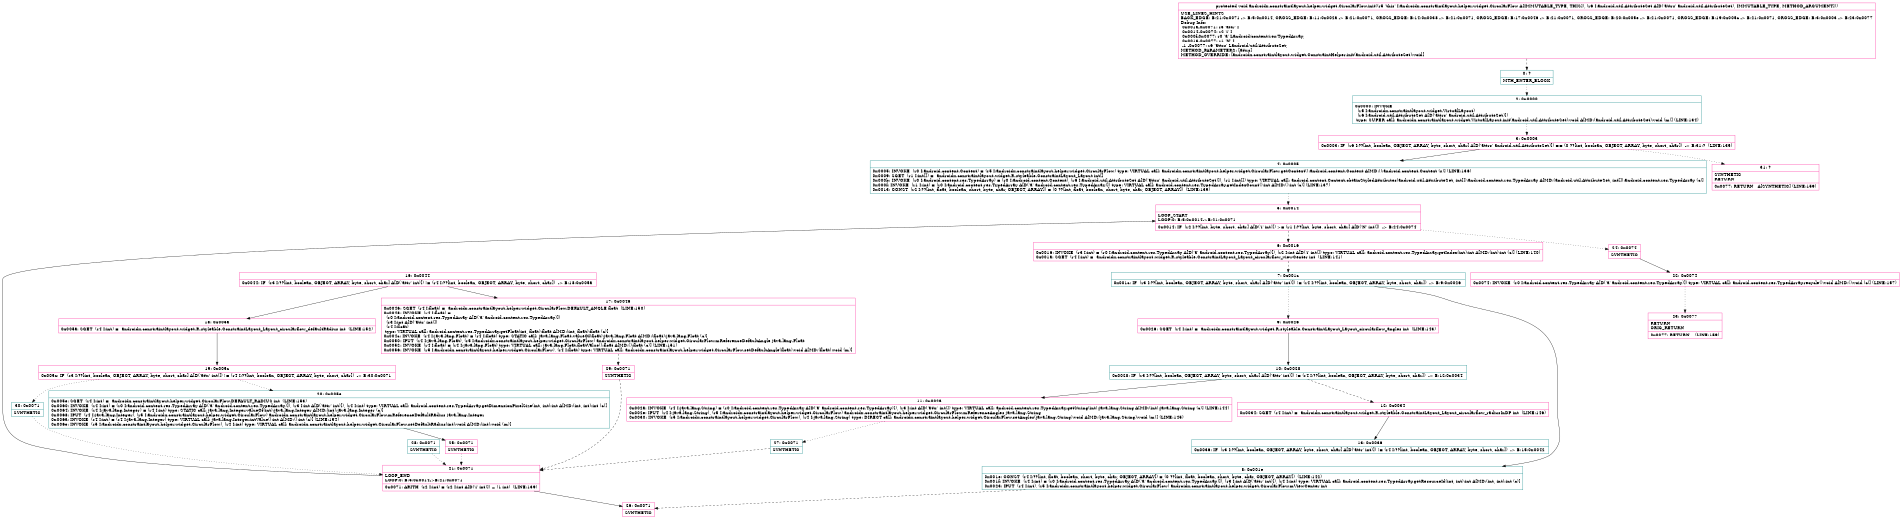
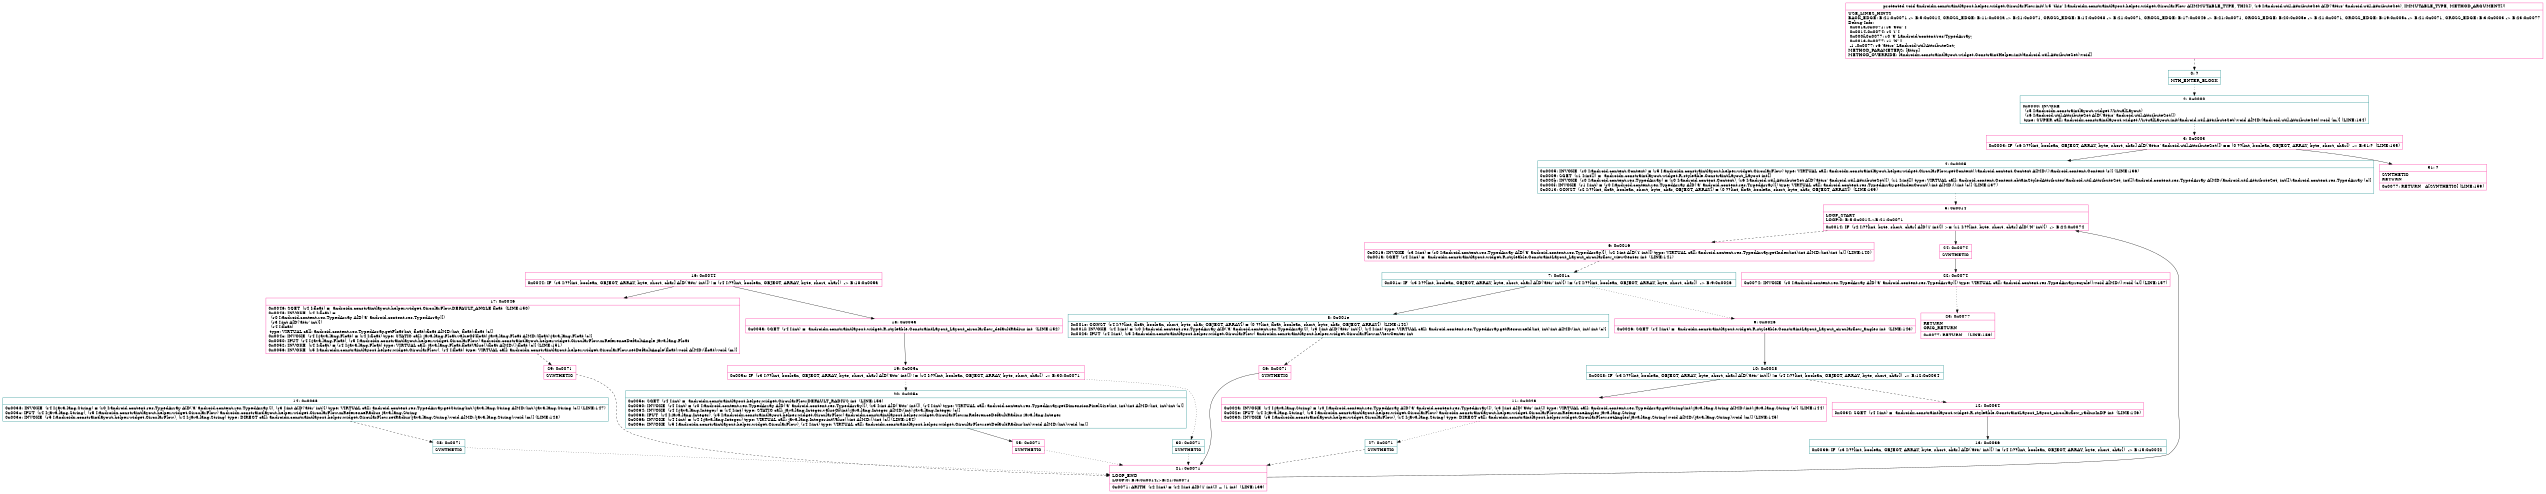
(1675, 155) -> (2343, 155)
(1513, 239) -> (1956, 236)
none -> (306, 409)
(577, 498) -> (1211, 404)
